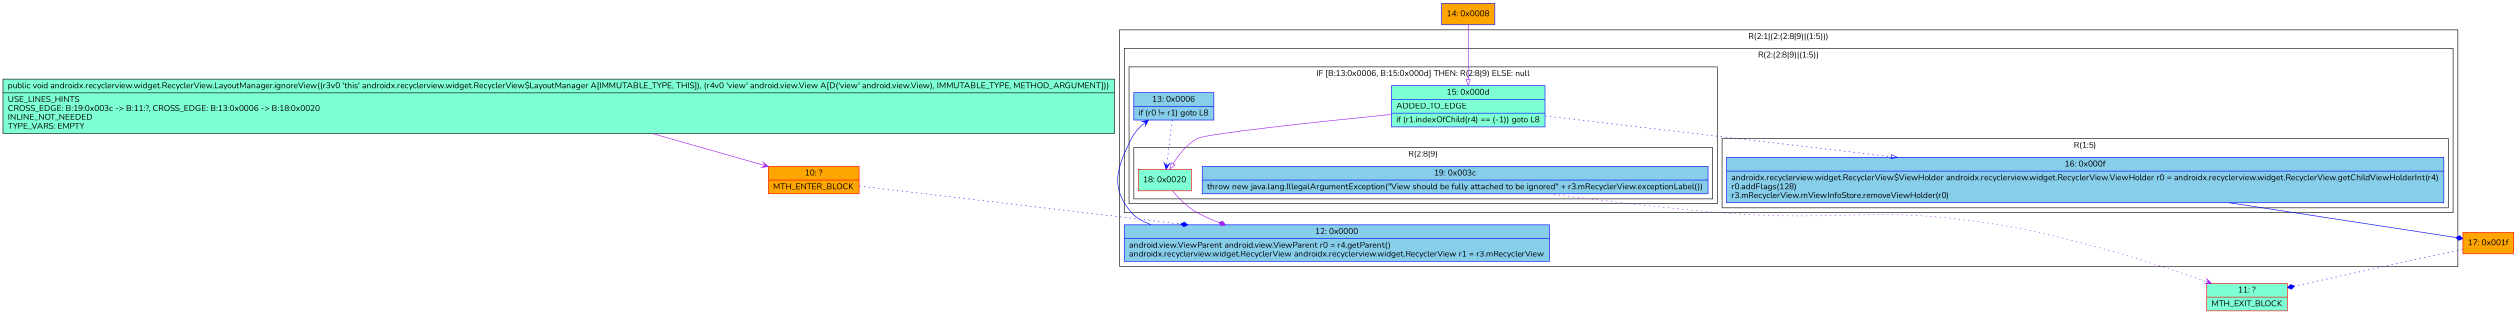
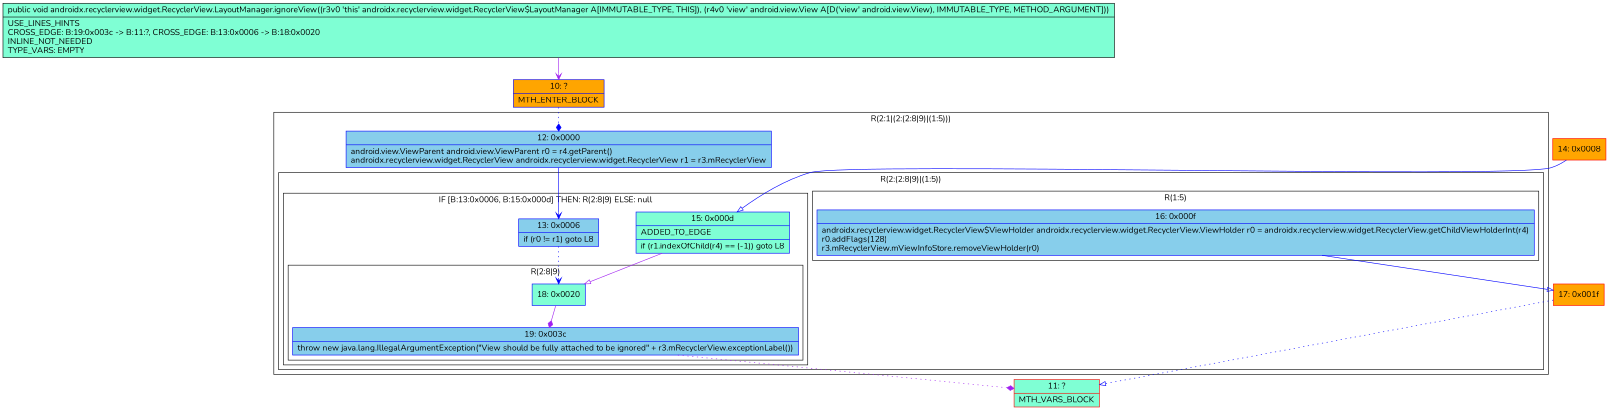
(1468, 14) -> (1579, 149)
(1468, 52) -> (1004, 169)
(1709, 135) -> none
(814, 180) -> (559, 93)
(1165, 180) -> (559, 295)
(1191, 209) -> (554, 313)
(1931, 217) -> (916, 379)
(2343, 220) -> (1435, 272)
(2366, 270) -> (1329, 342)
(2247, 304) -> (1057, 400)
